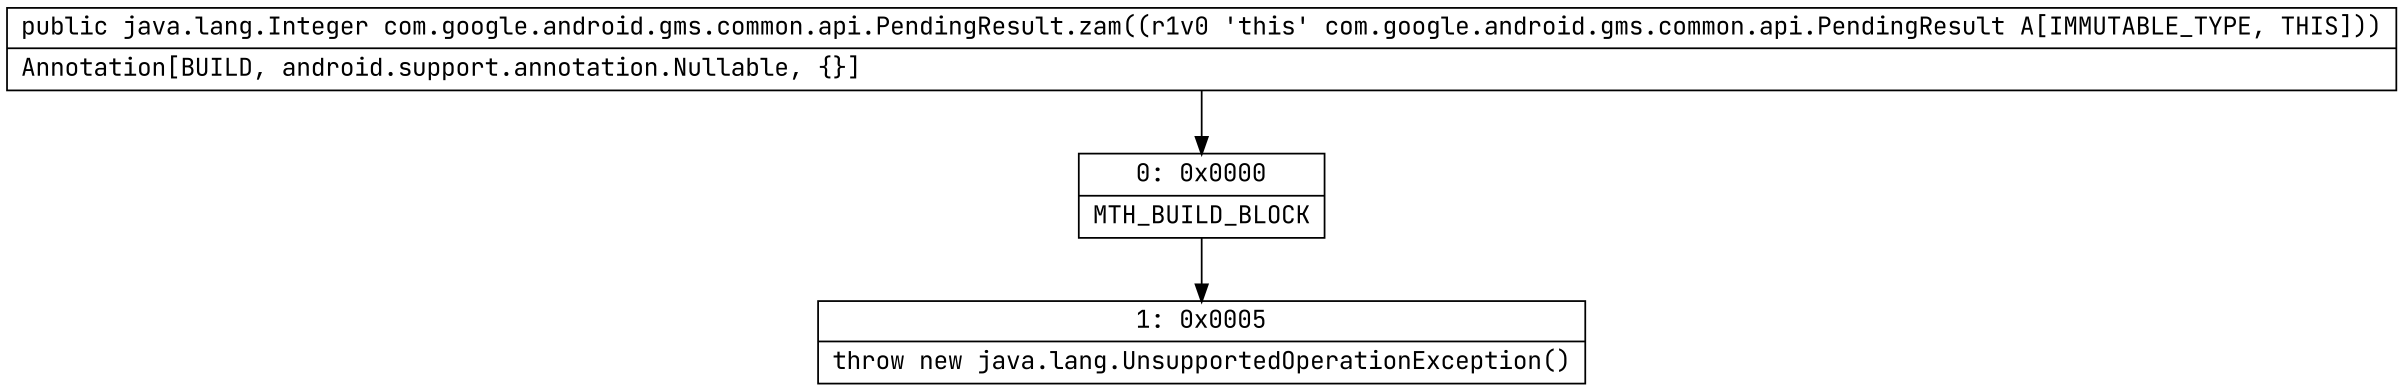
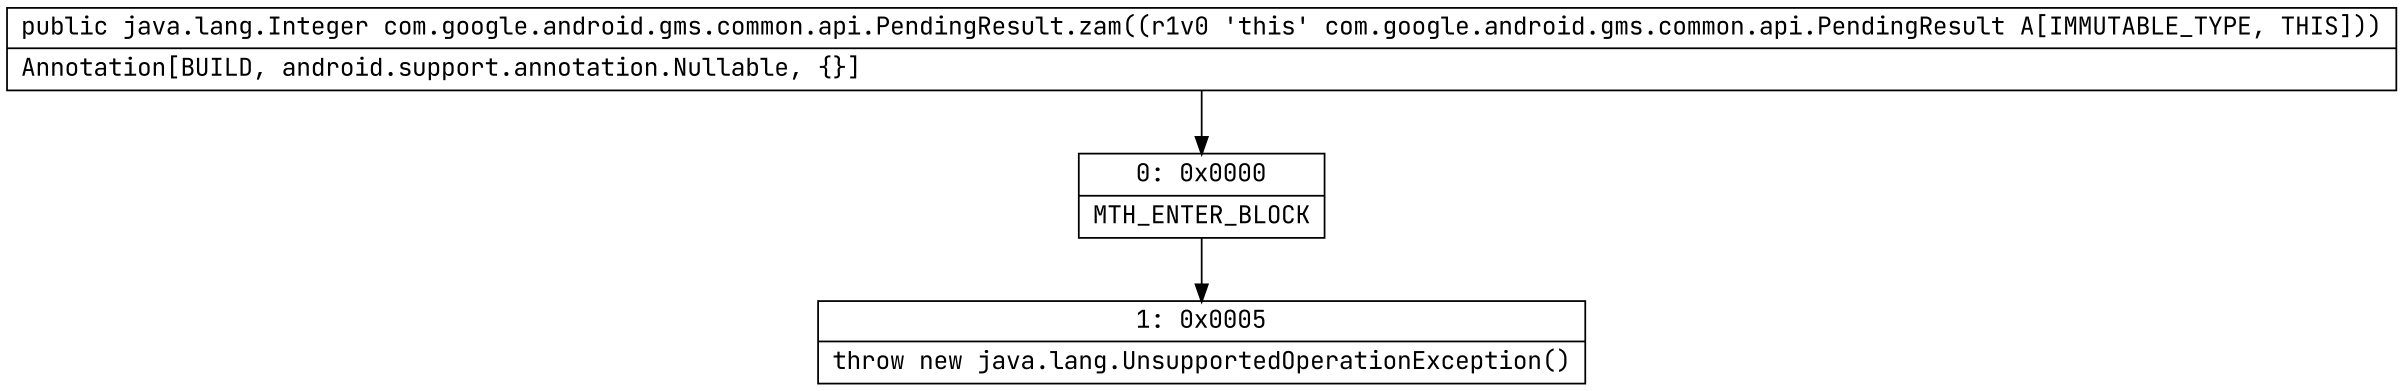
(1202, 216) -> (1202, 216)
